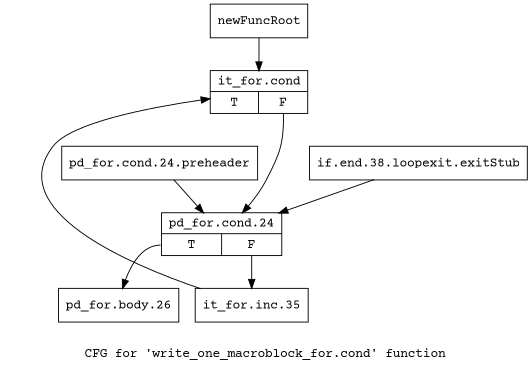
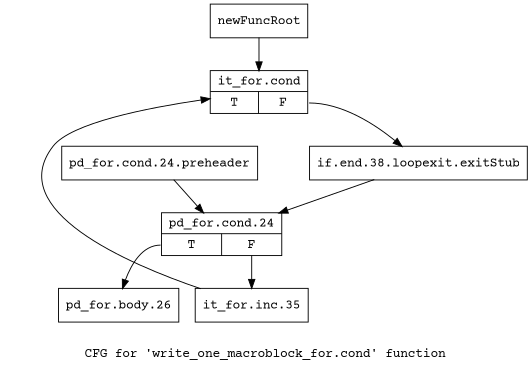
(275, 163) -> (355, 115)
